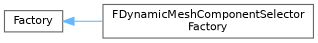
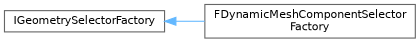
(34, 21) -> (85, 21)
